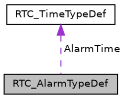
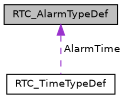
(61, 55) -> (61, 55)
